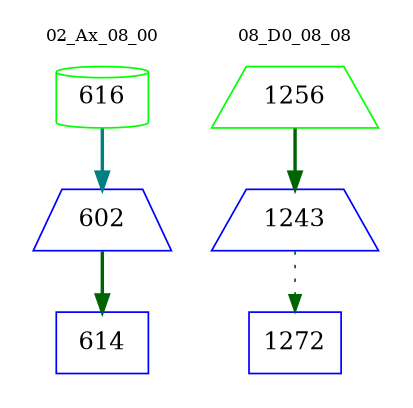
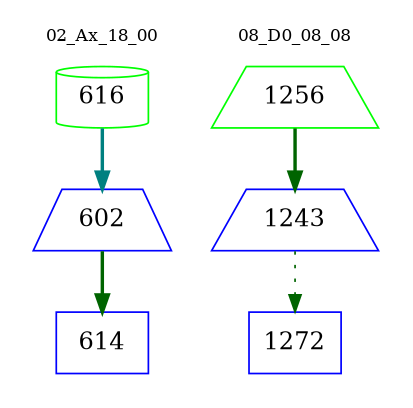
(102, 37) -> (102, 37)
